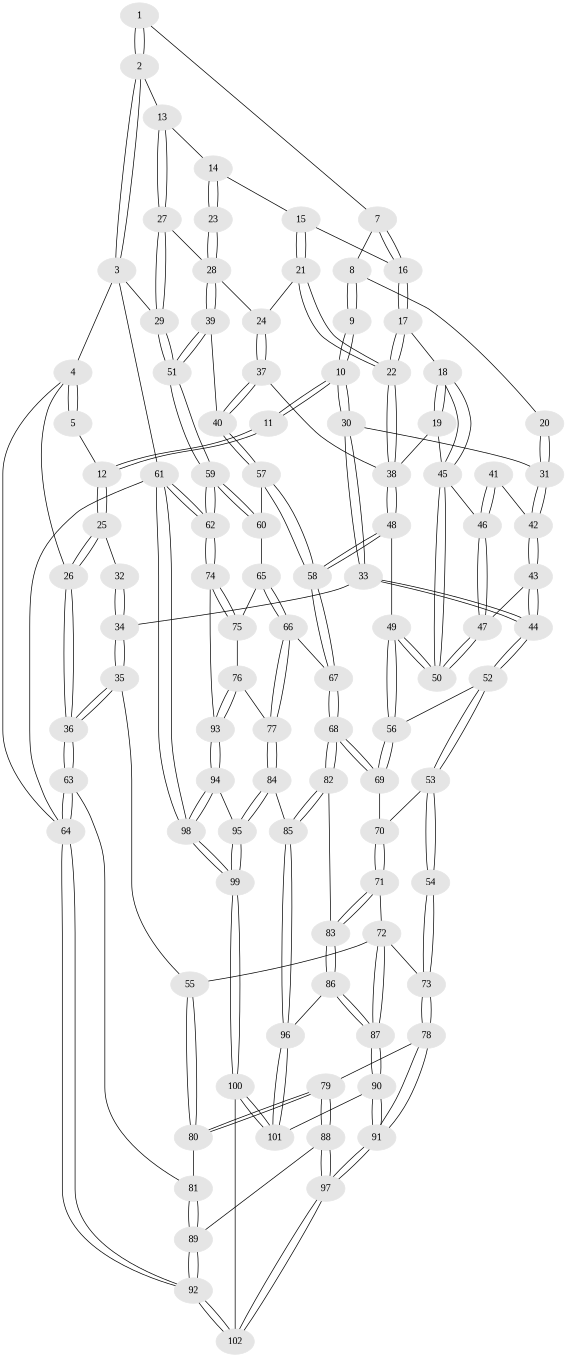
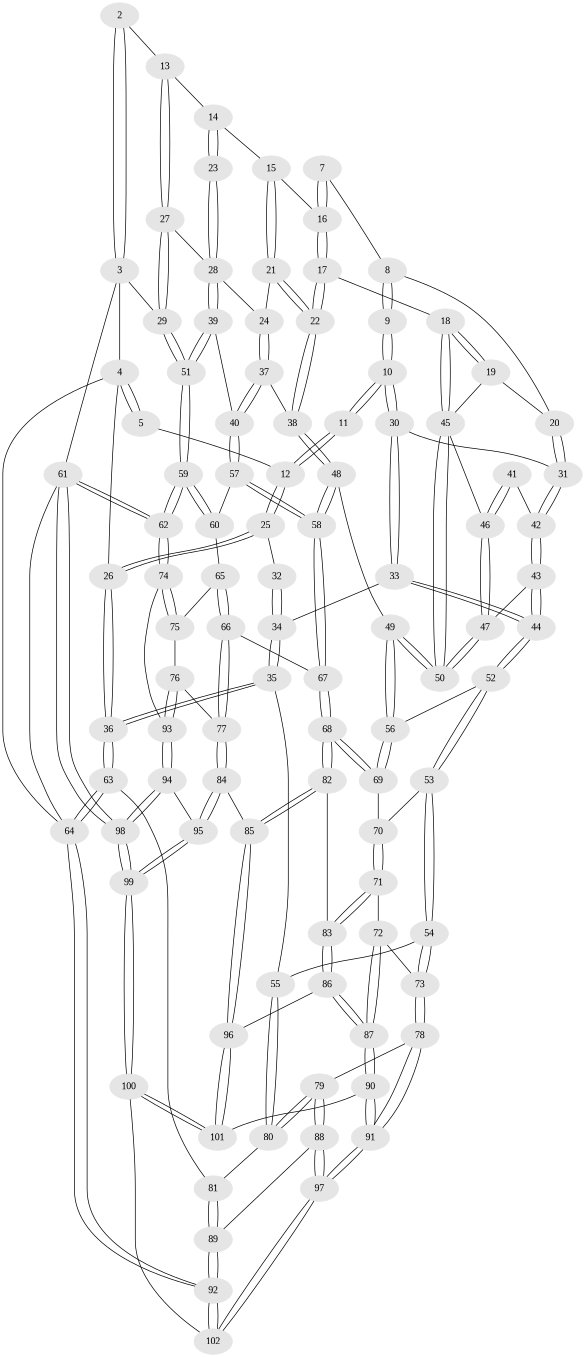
(140, 16) -> none
(414, 449) -> (523, 398)
(297, 963) -> (352, 959)
